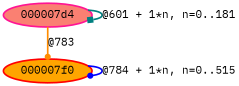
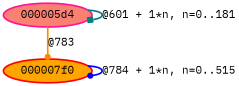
(48, 15) -> (48, 15)
